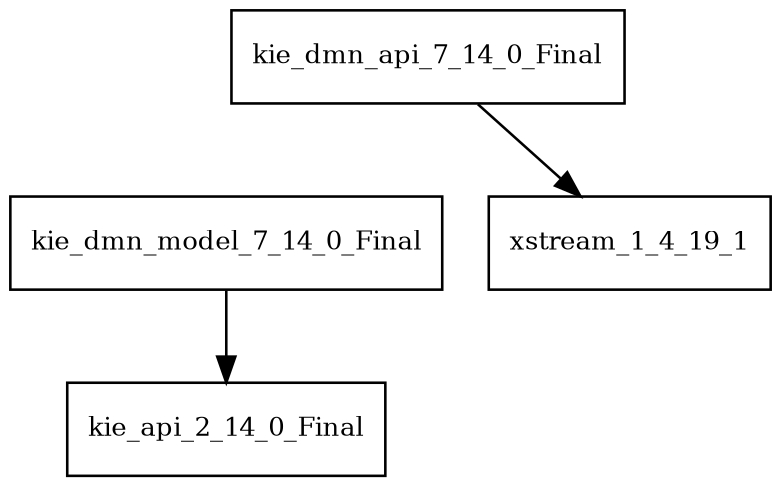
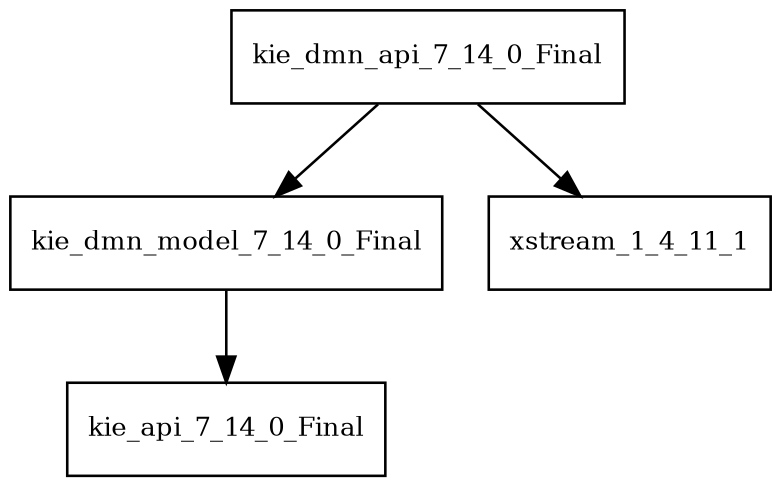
none -> (337, 141)
(630, 243) -> (630, 243)
(226, 429) -> (226, 429)
